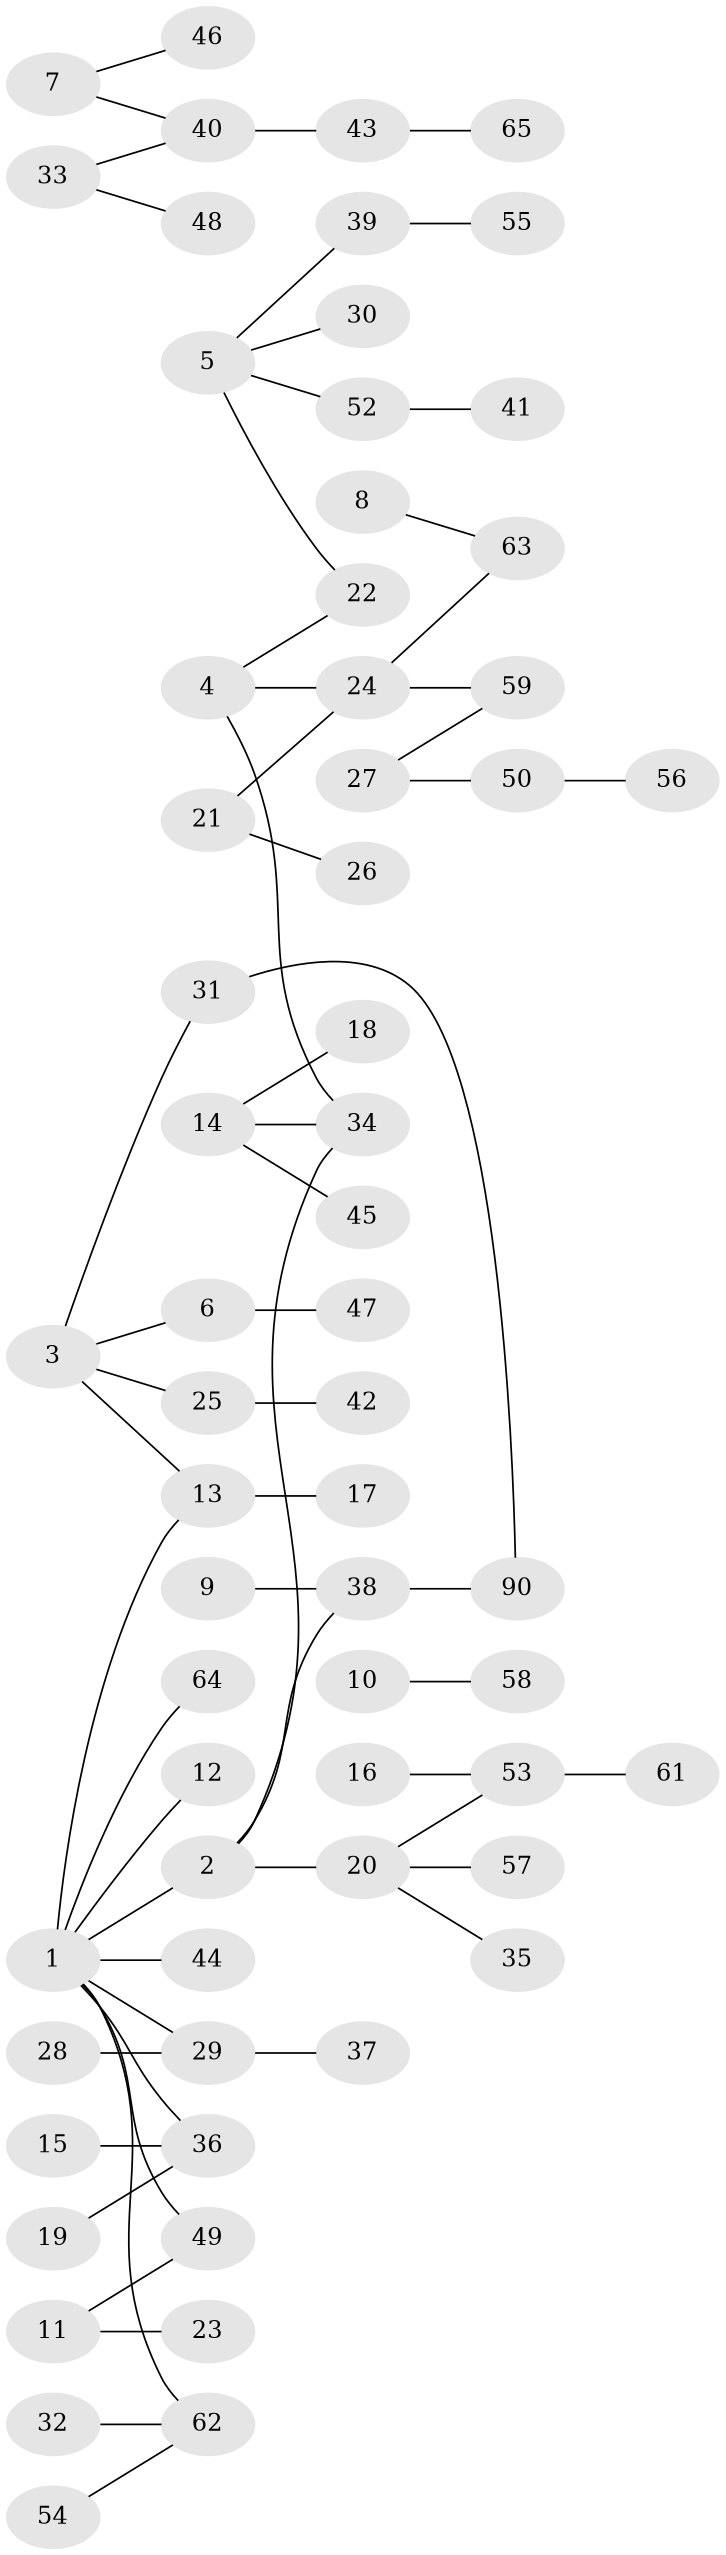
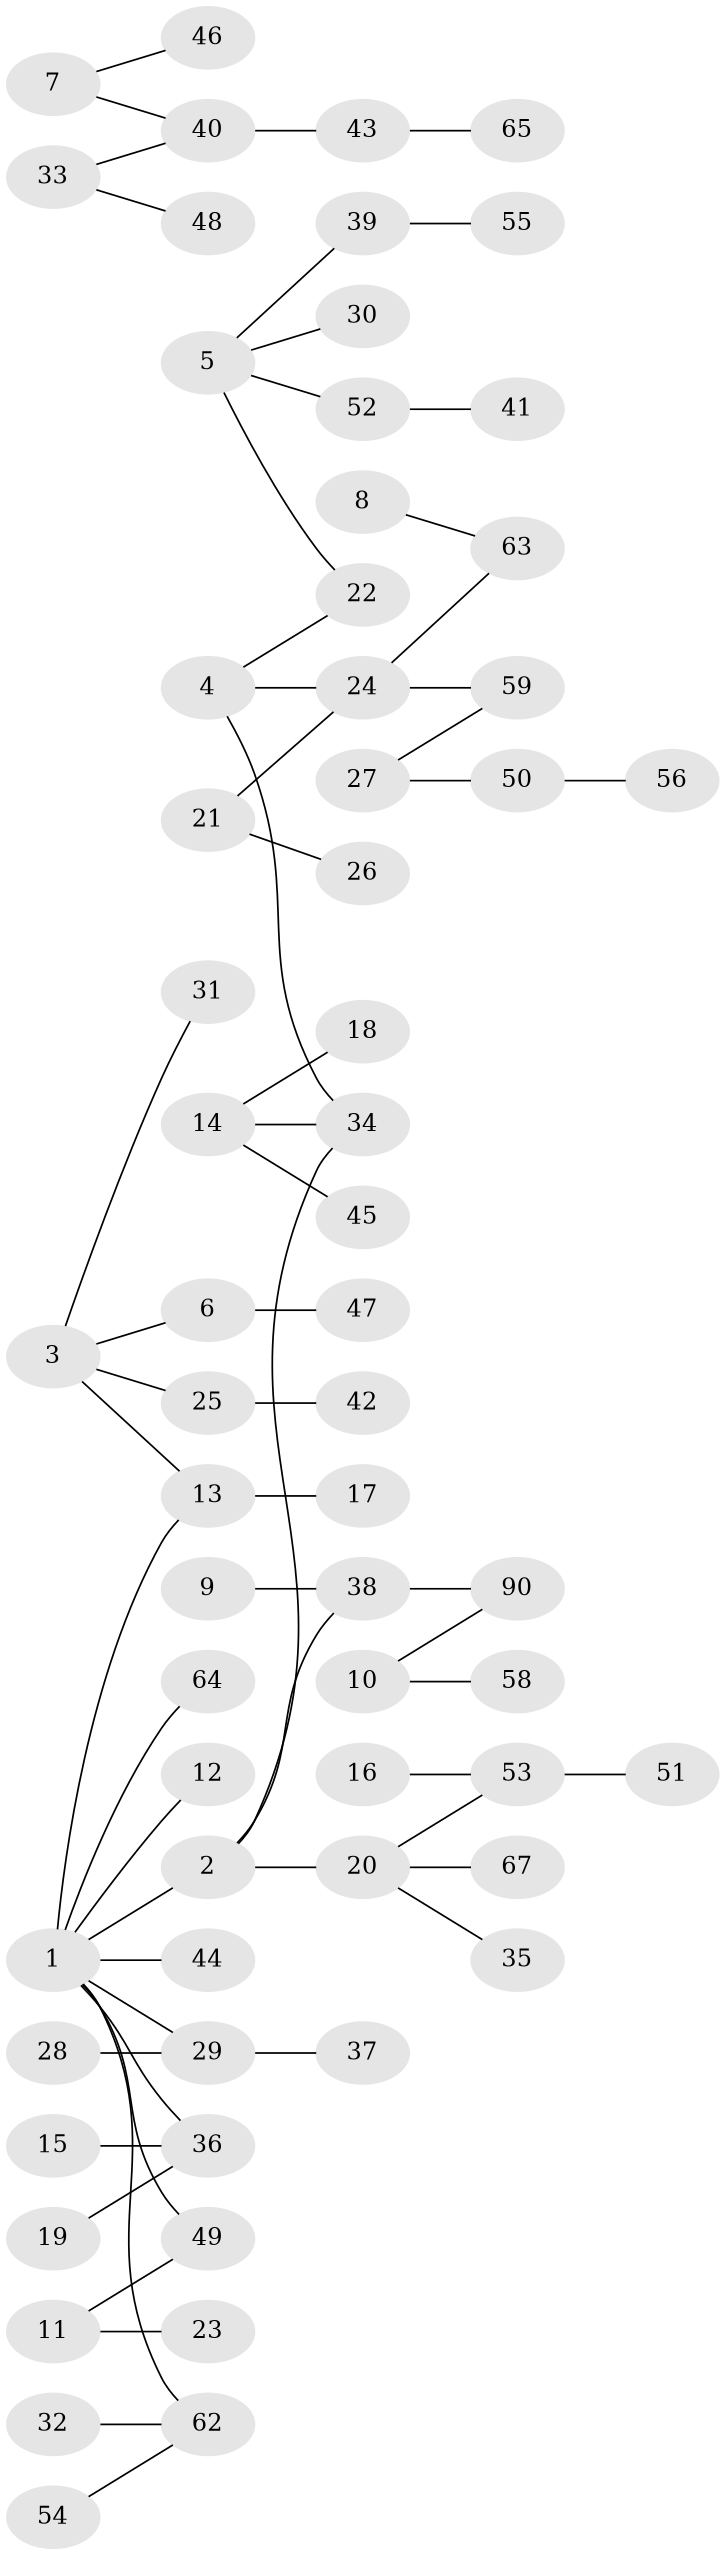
(483, 1181) -> (440, 1635)
(672, 1774) -> (672, 1774)
(518, 1867) -> (518, 1867)
